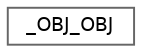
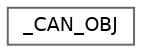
(71, 26) -> (71, 26)
